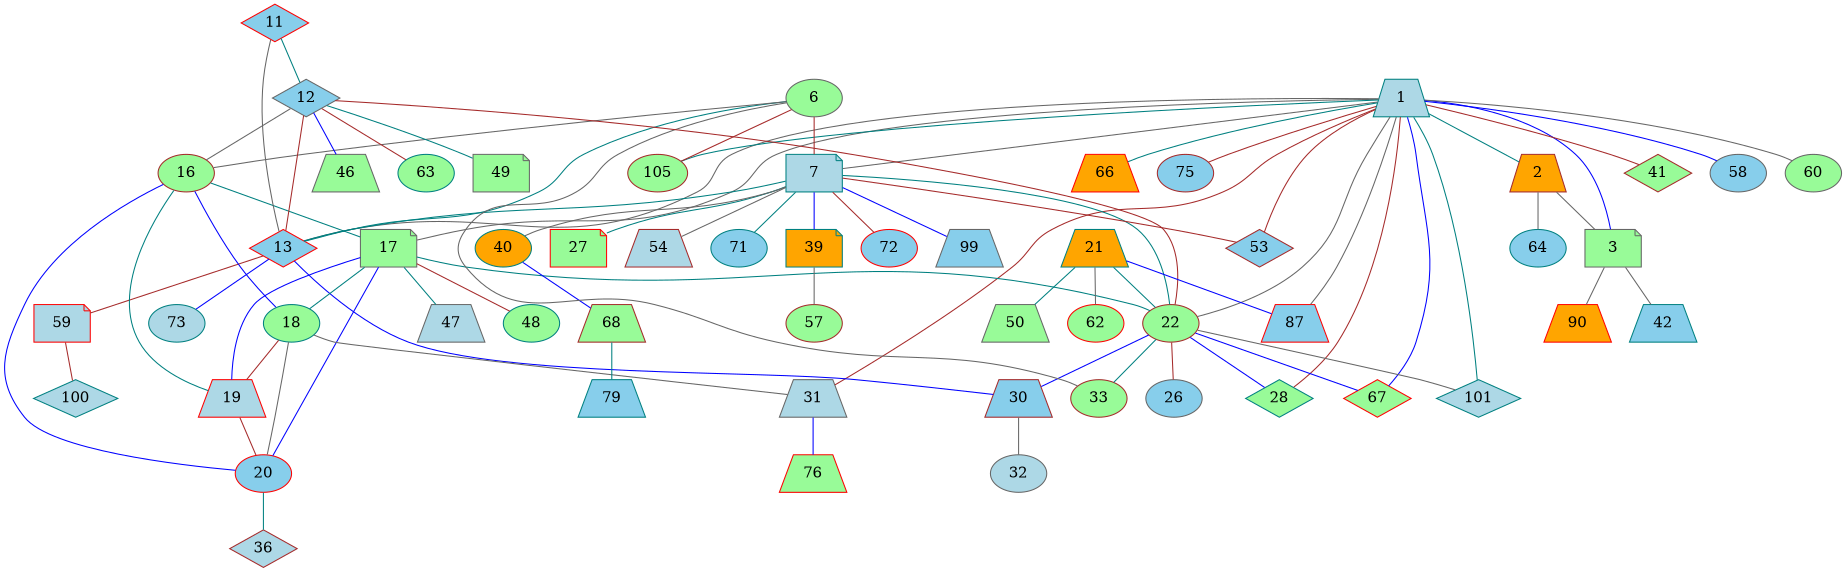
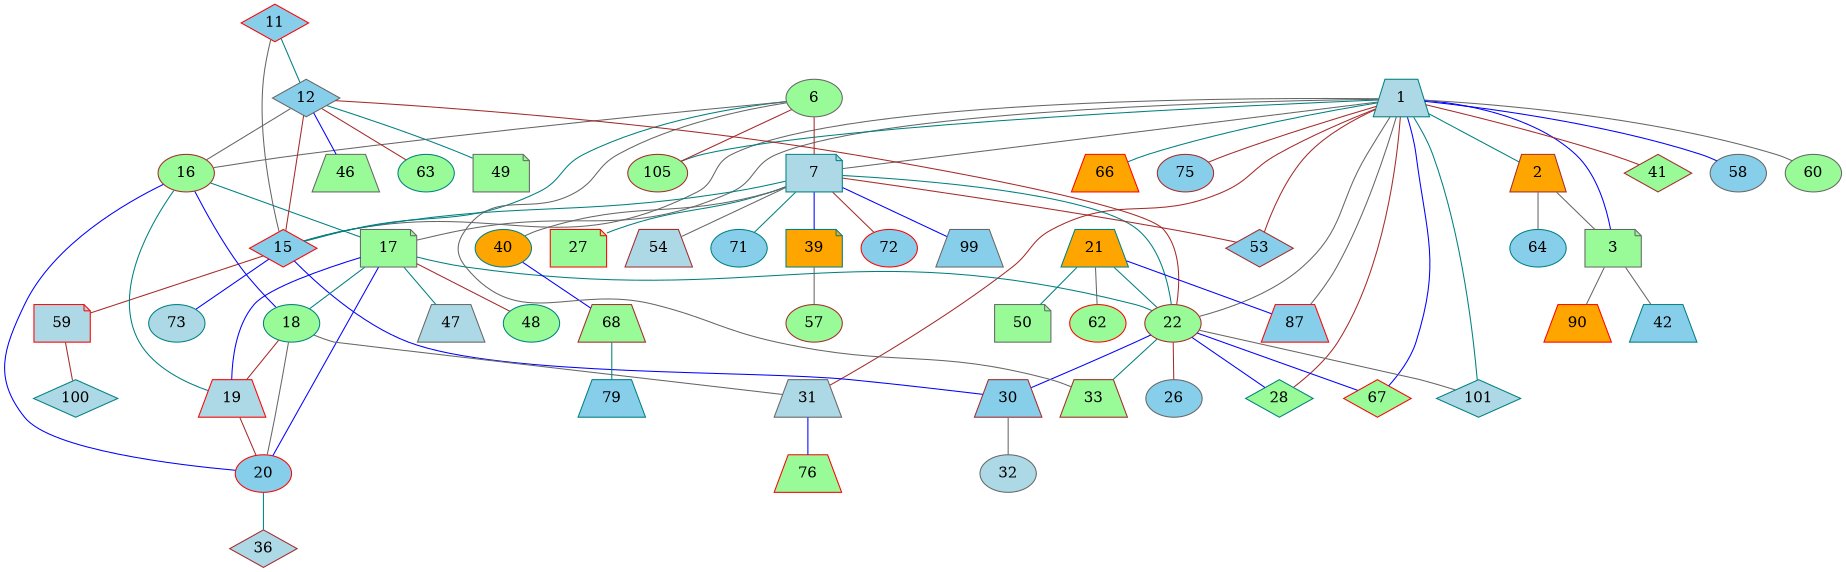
(283, 248) -> (283, 248)
(1015, 323) -> (1023, 323)
(1099, 398) -> (1094, 398)
